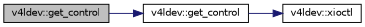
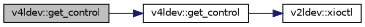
(322, 13) -> (322, 13)
